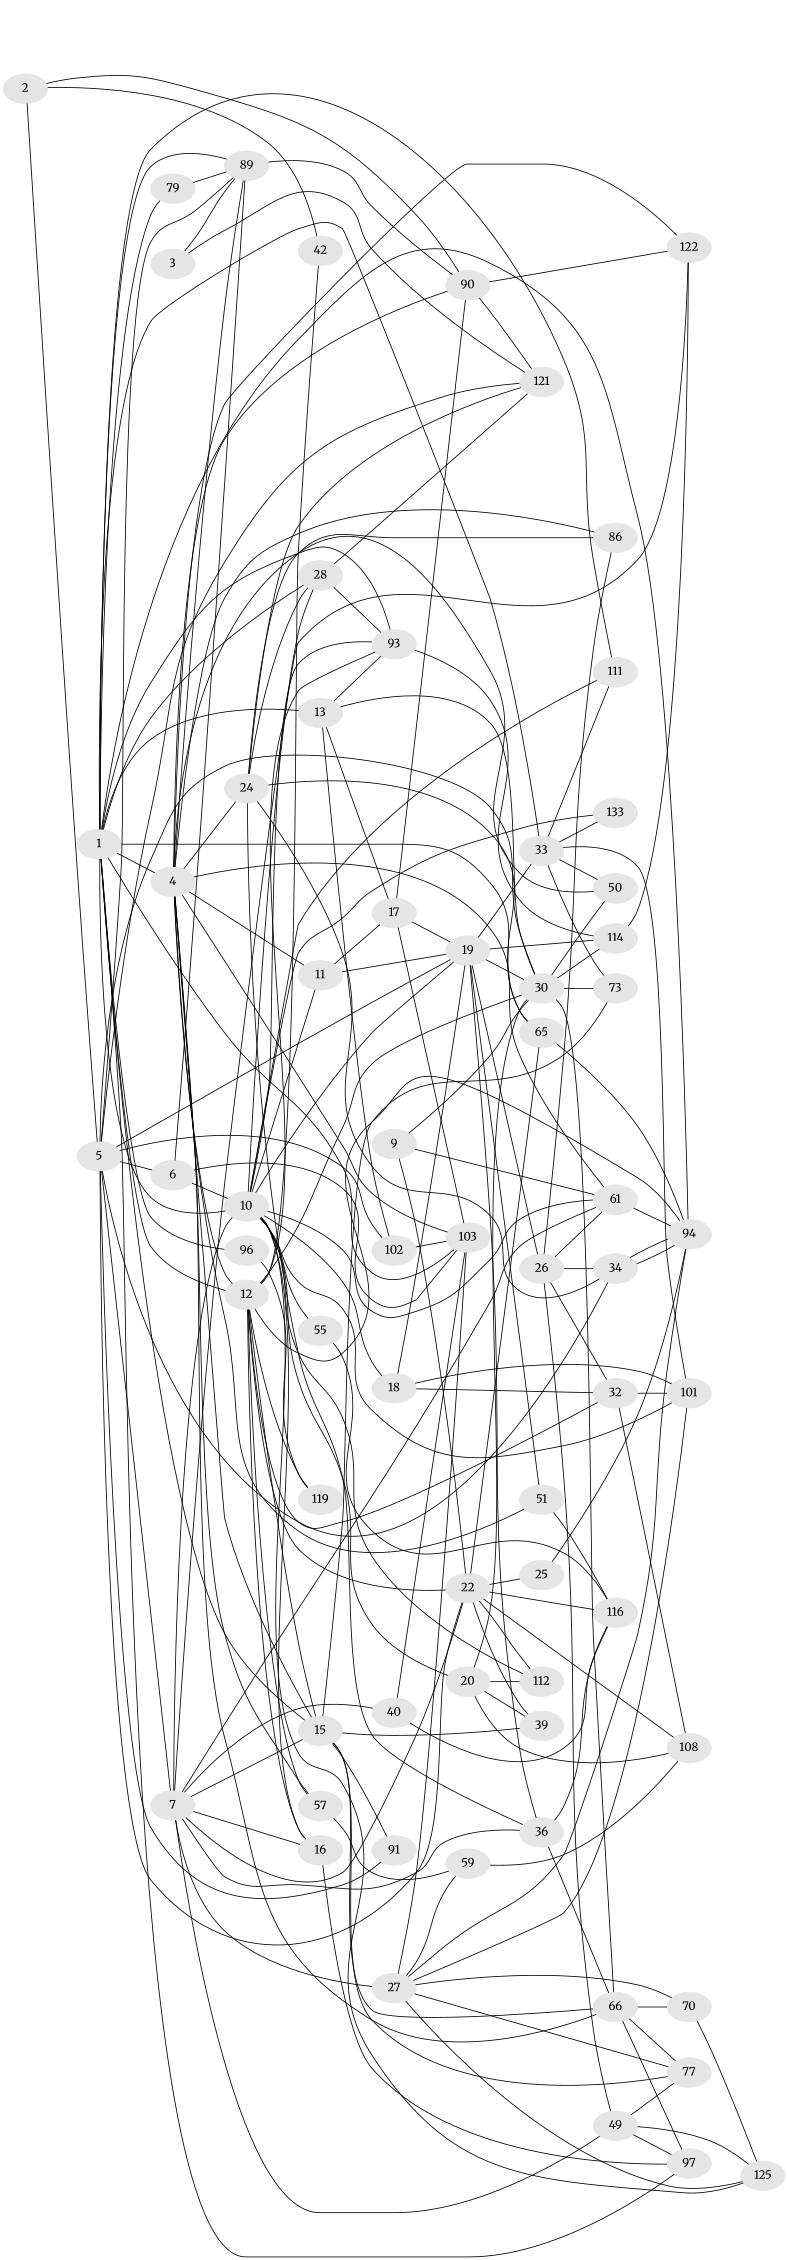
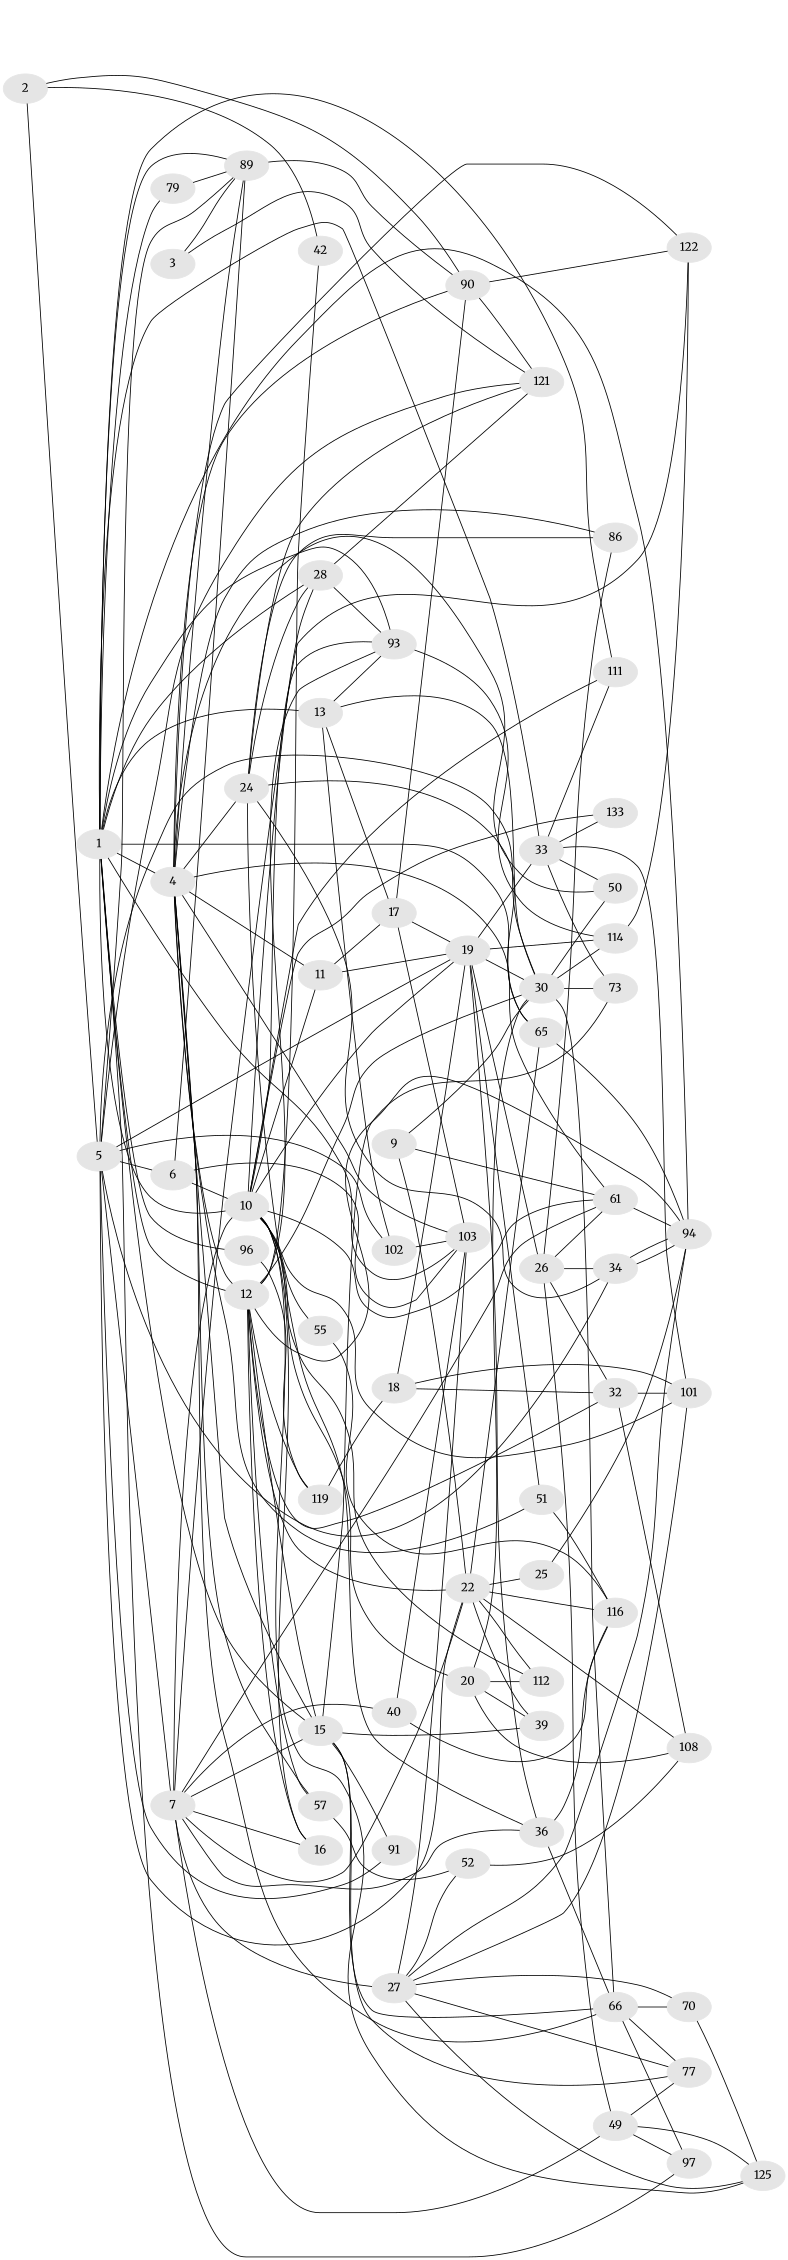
(343, 1282) -> (355, 1440)
(468, 1864) -> (468, 1864)
(425, 2110) -> none
